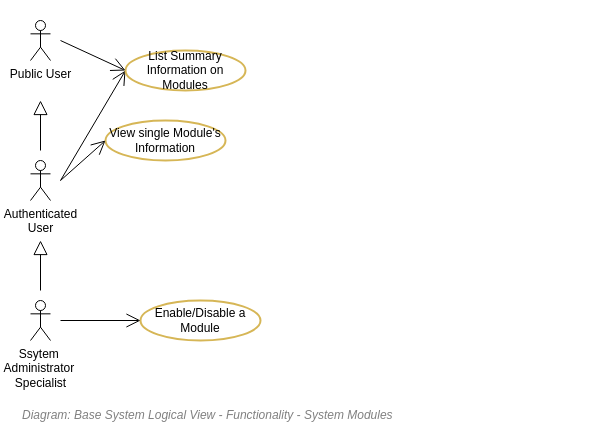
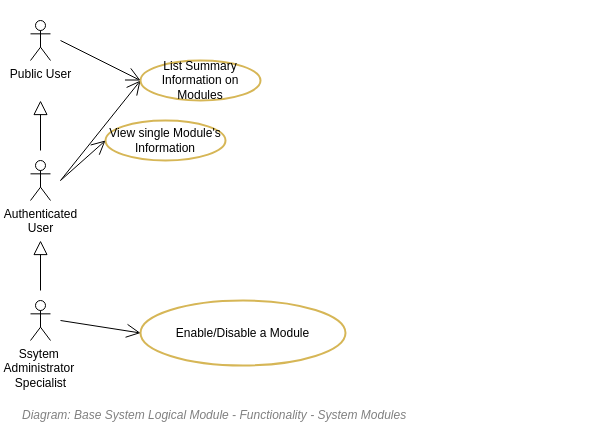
(186, 71) -> (201, 81)
(201, 321) -> (243, 333)
(222, 416) -> (229, 416)
